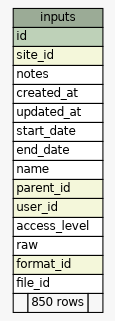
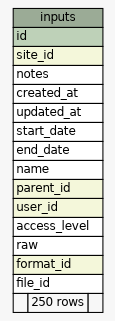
(58, 302) -> (58, 302)
